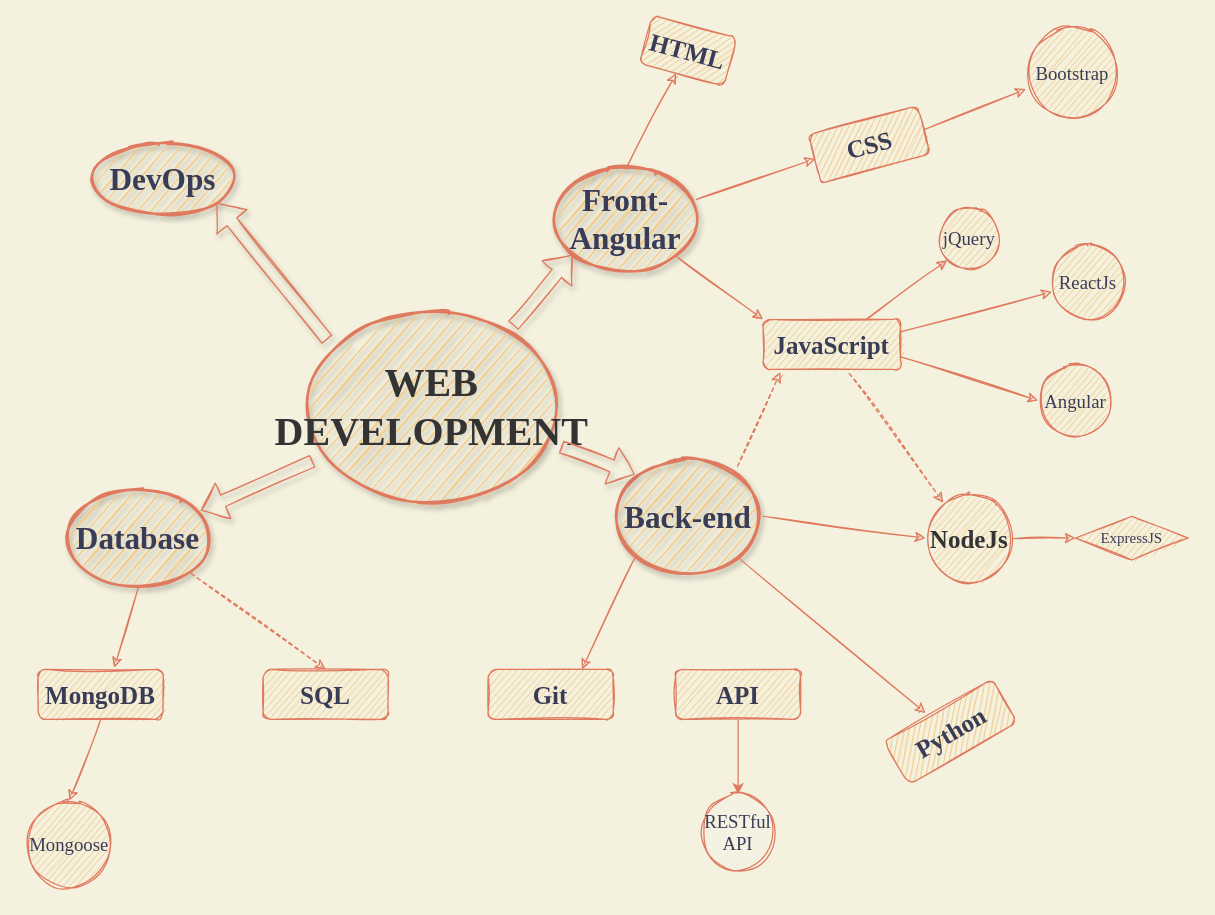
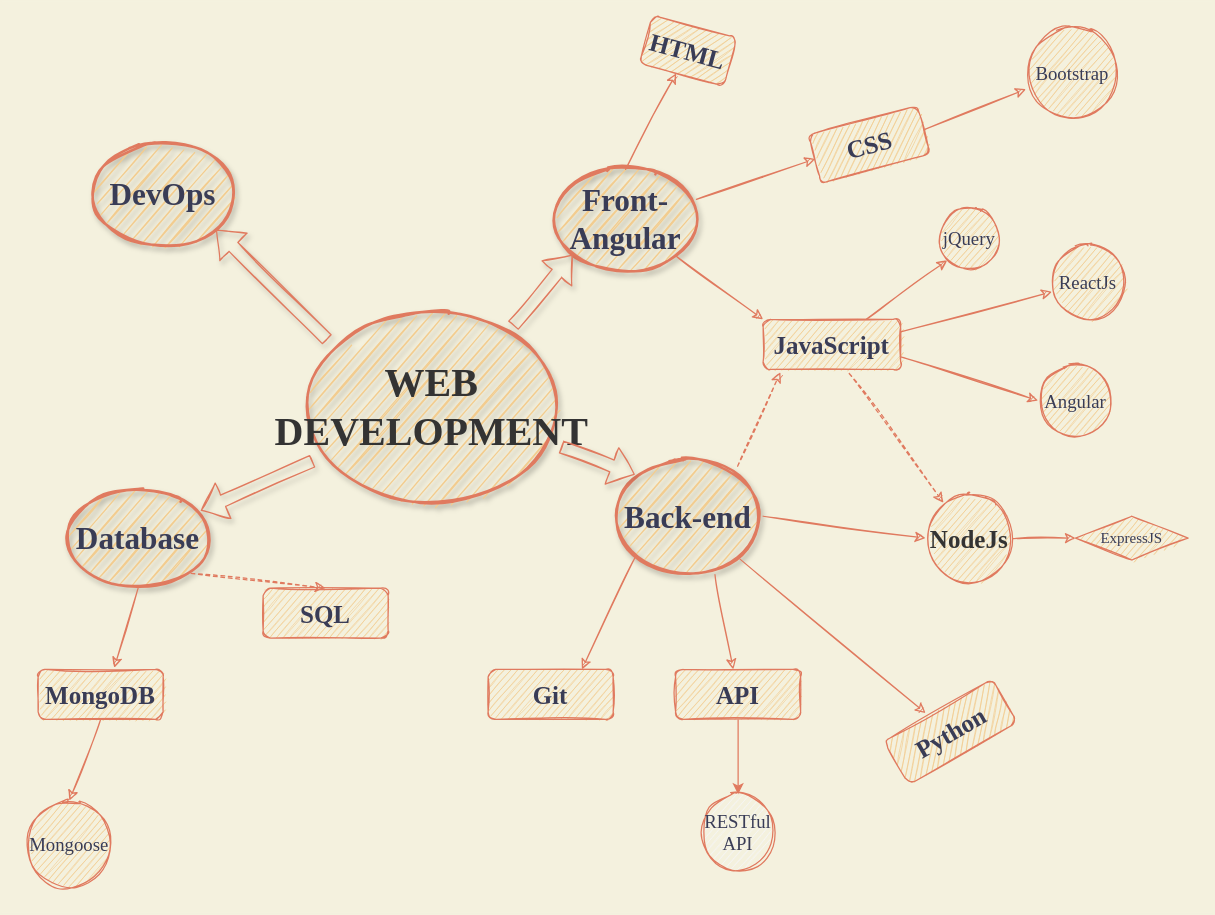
(163, 179) -> (163, 194)
none -> (723, 618)
(326, 694) -> (326, 613)
